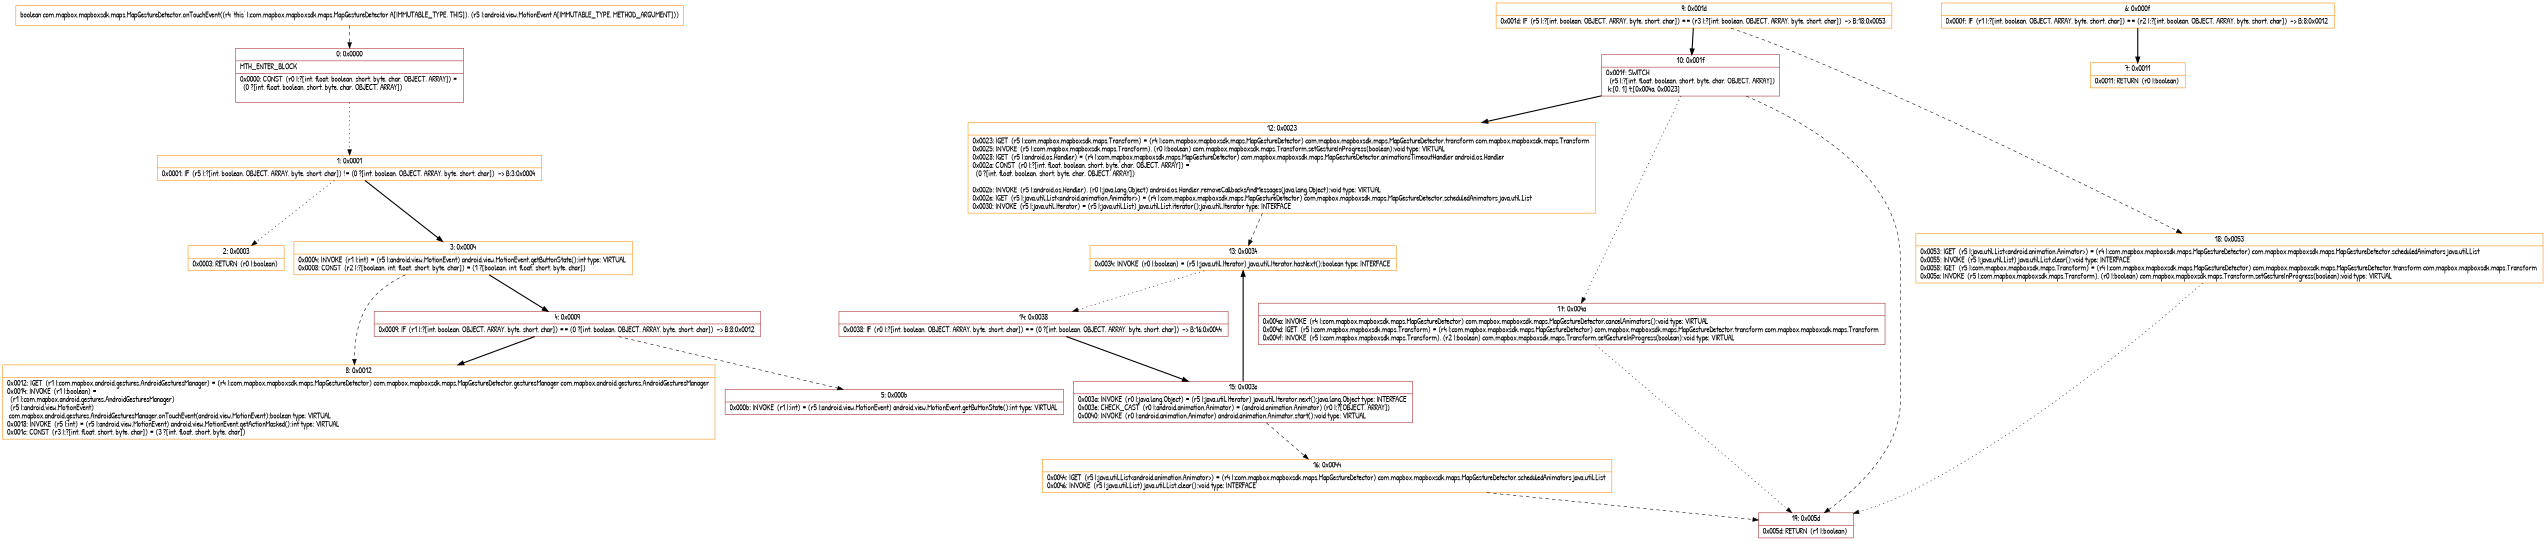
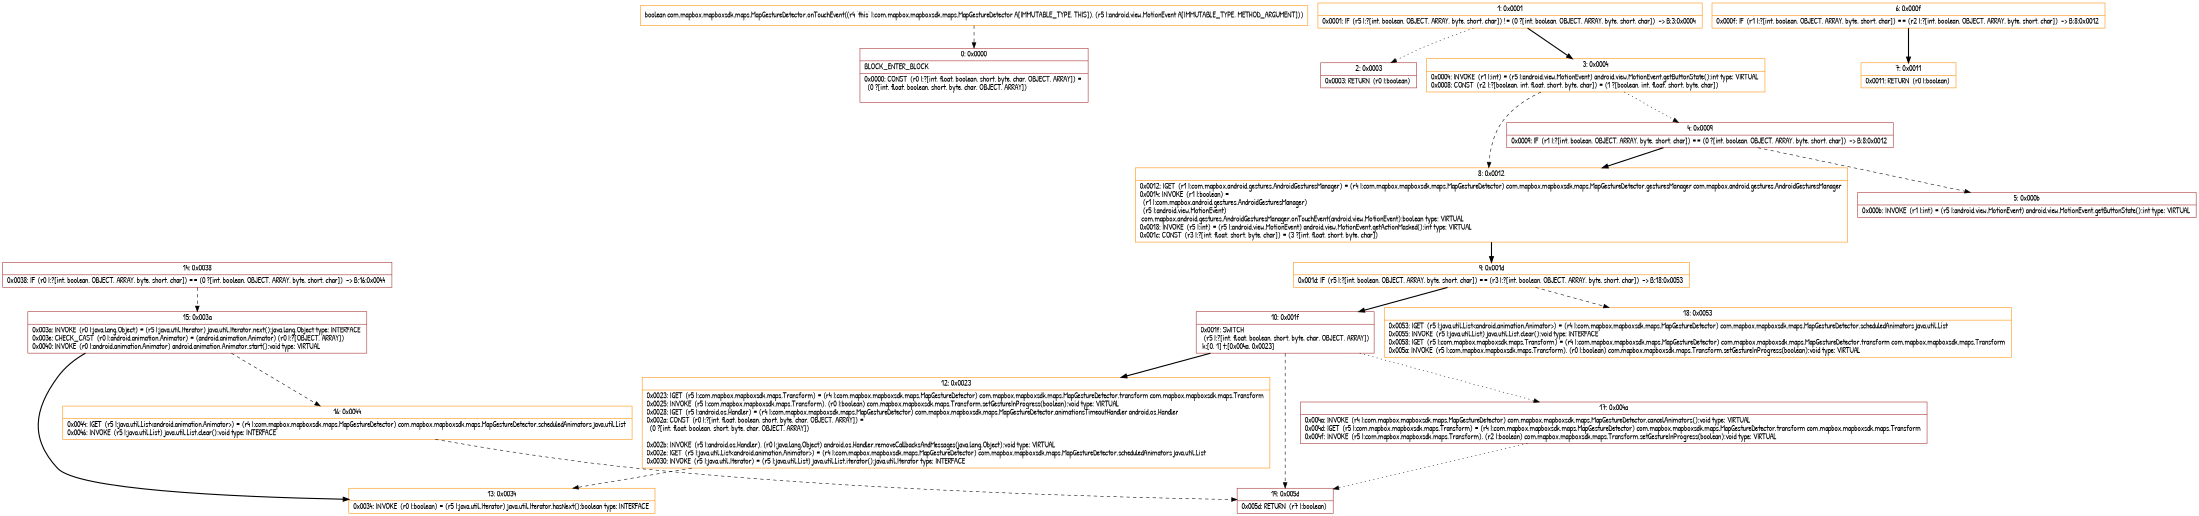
(269, 67) -> (897, 67)
(350, 126) -> none
none -> (1491, 249)
(236, 258) -> (1369, 75)
(1141, 290) -> none
(516, 292) -> (1649, 106)
(1124, 358) -> (197, 297)
(2040, 412) -> none
(1806, 531) -> (1285, 507)
